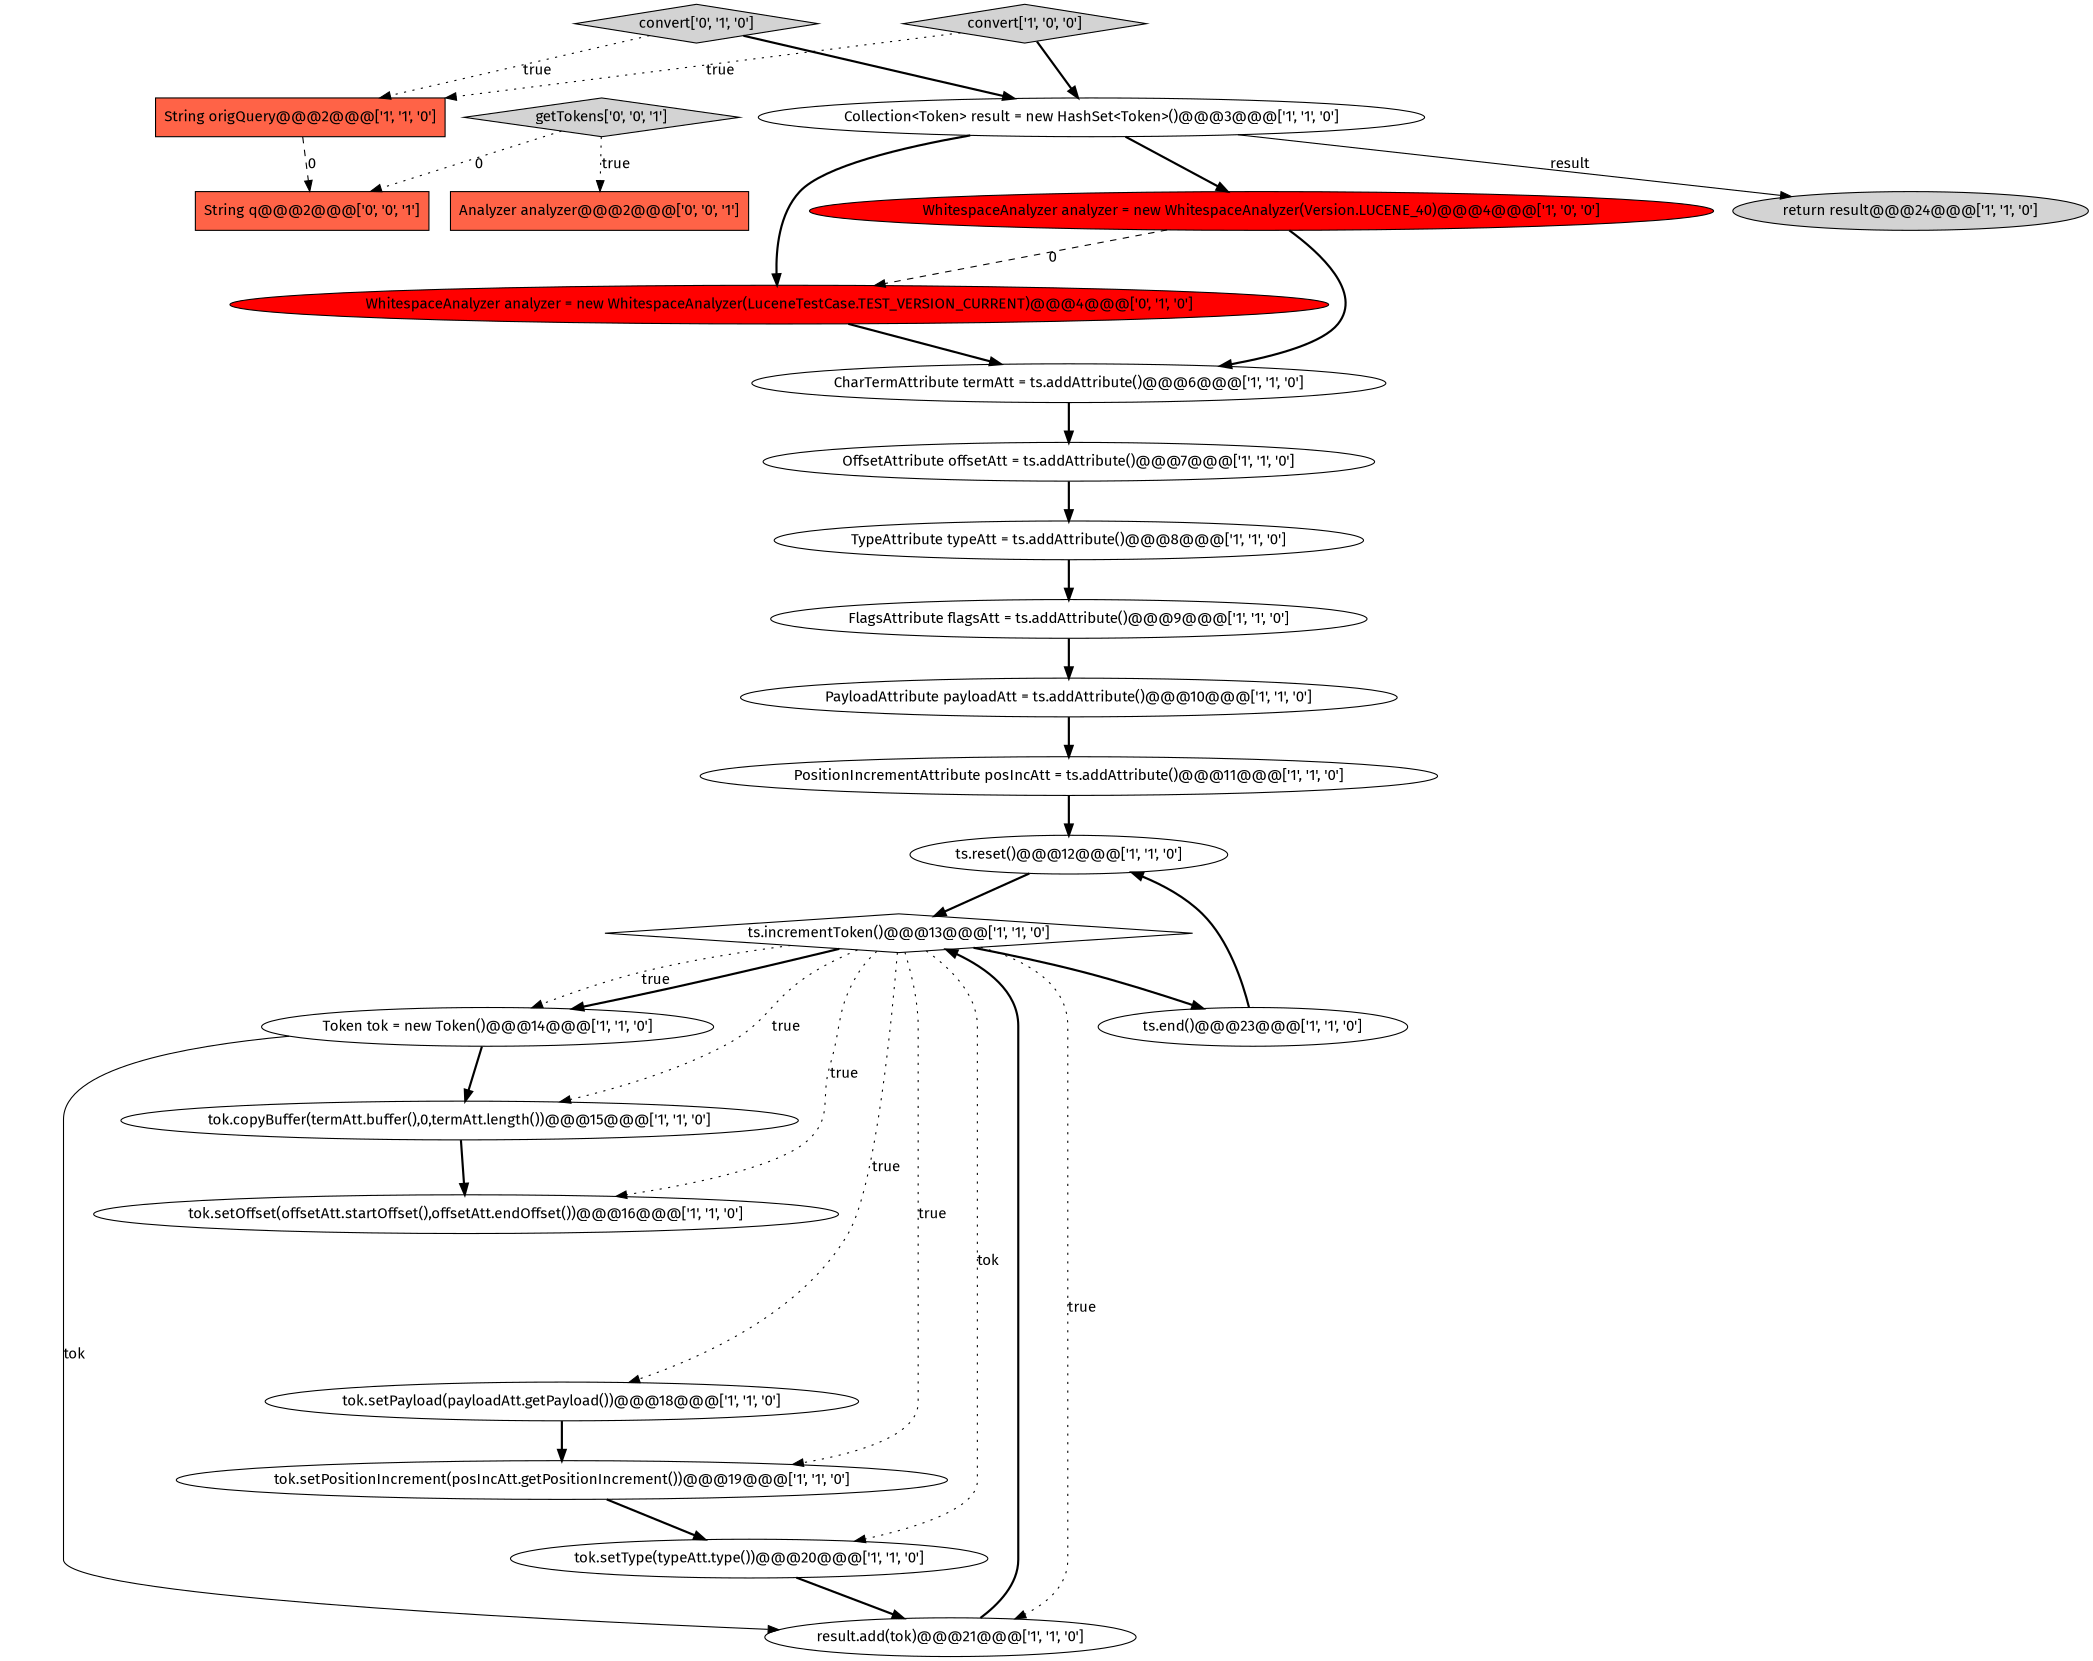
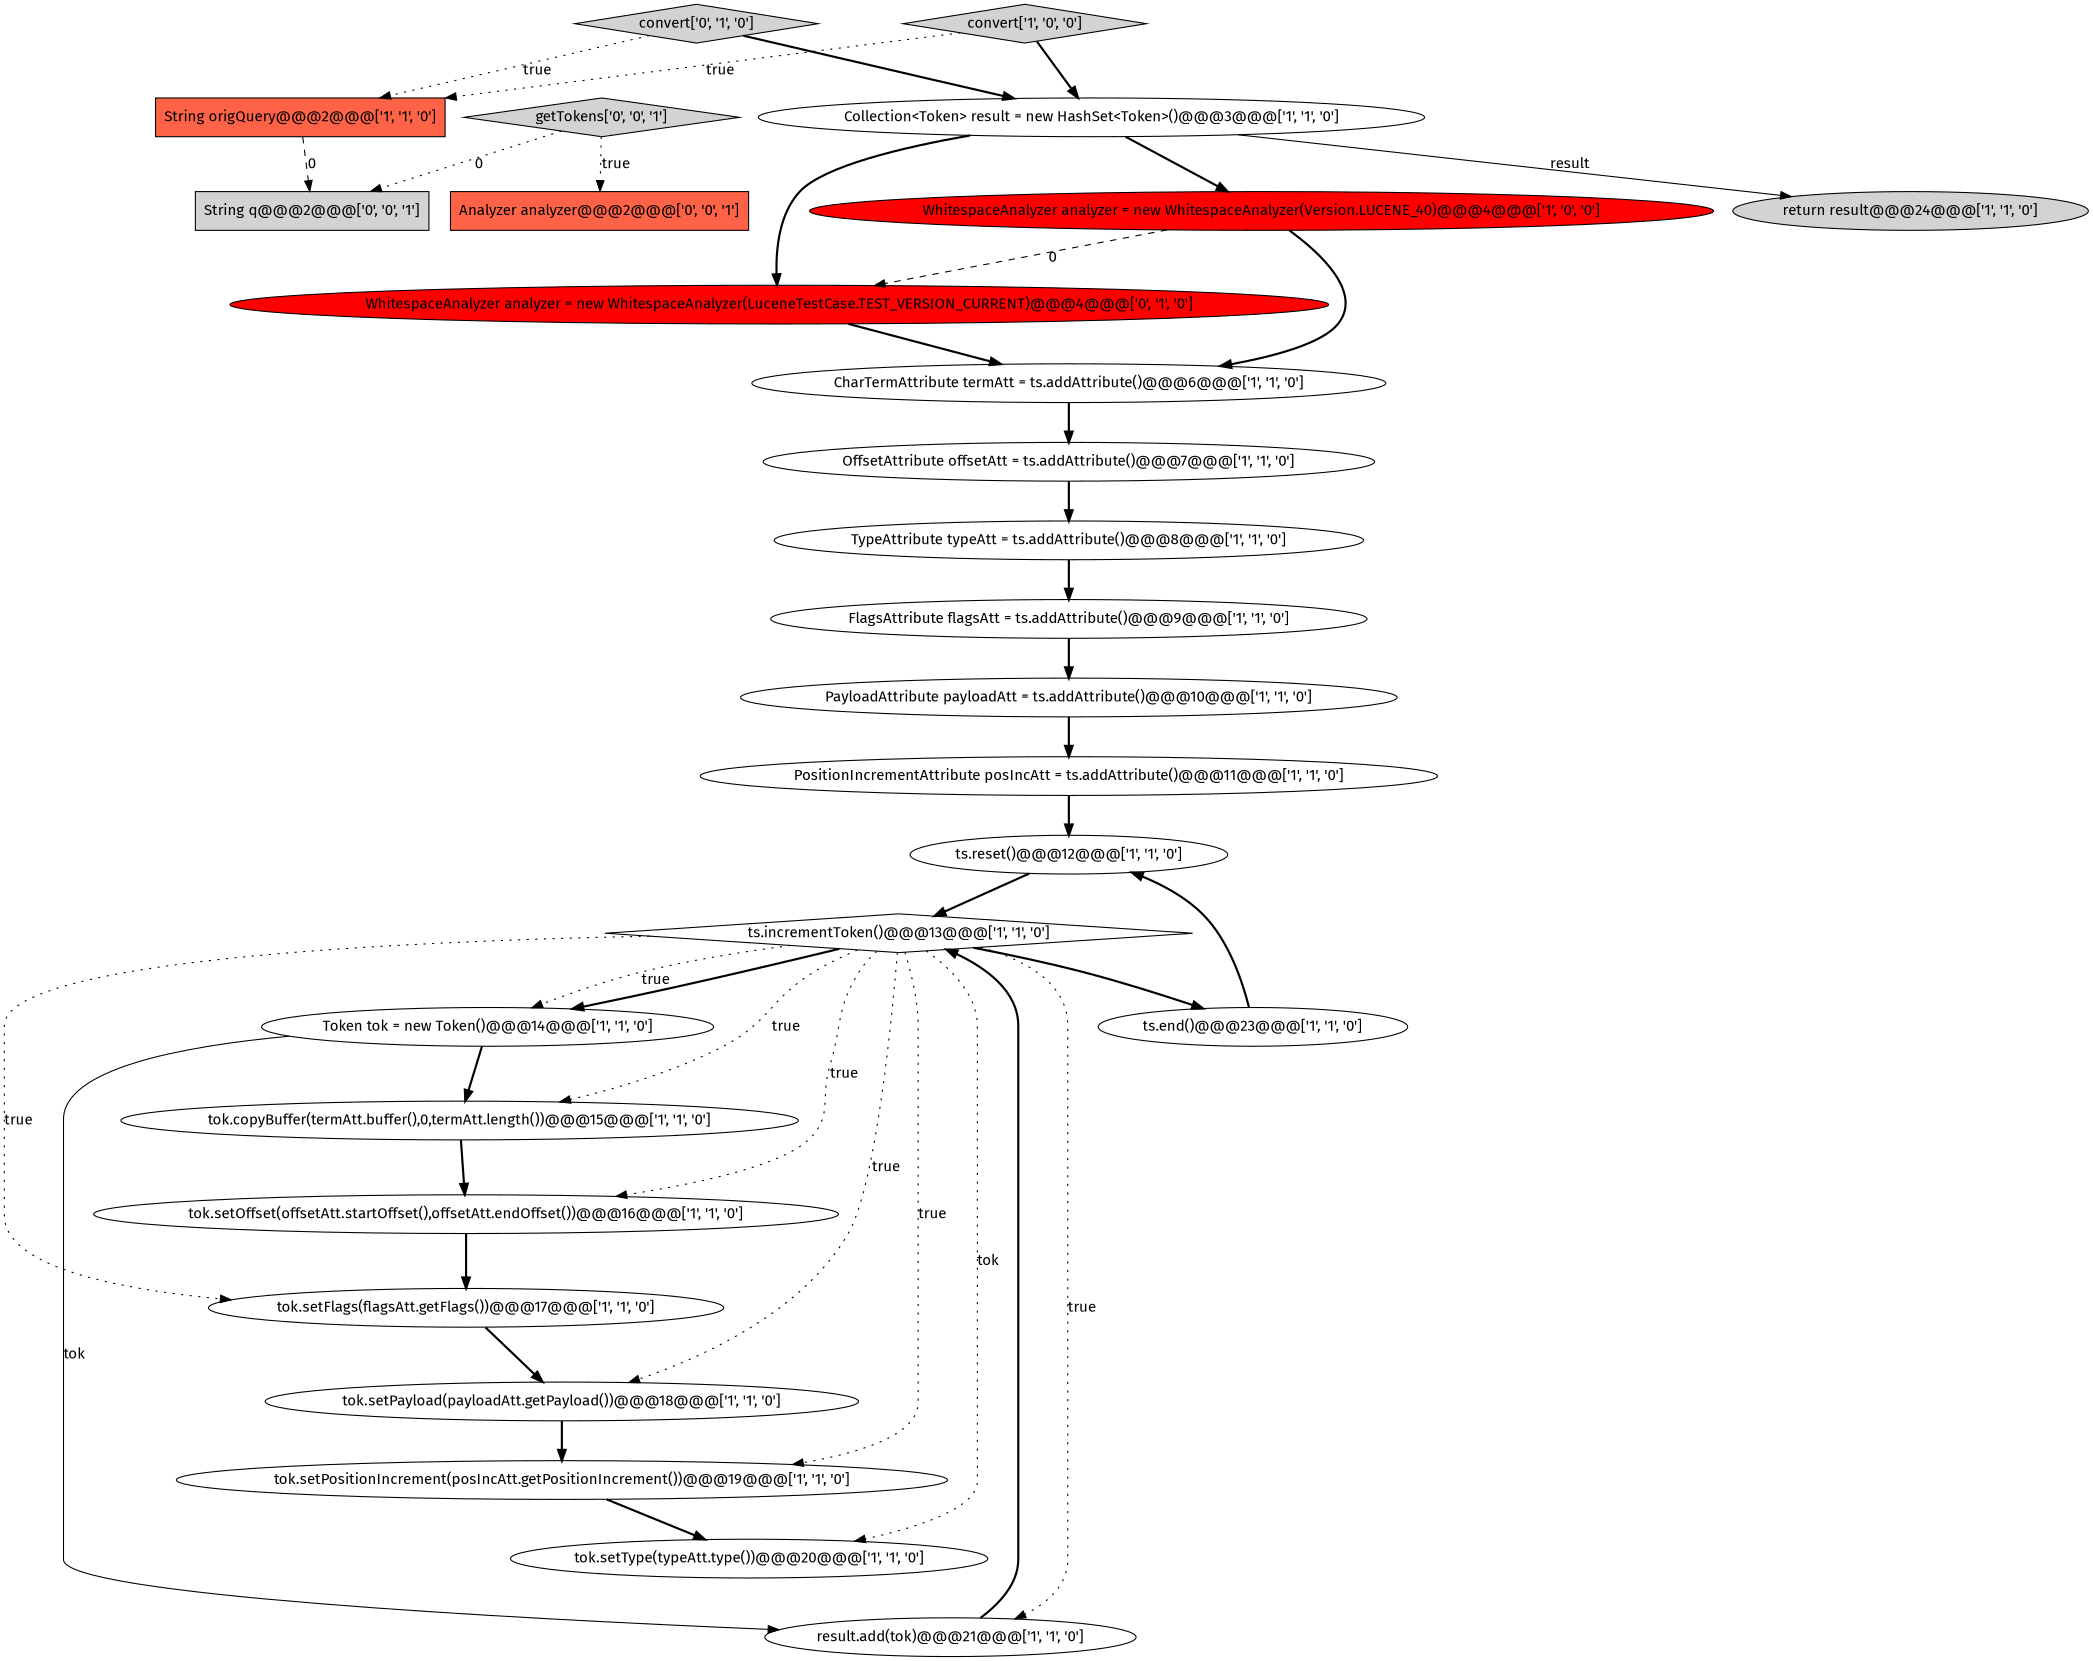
(312, 211) -> (312, 211)
none -> (466, 1308)
(845, 1596) -> none
